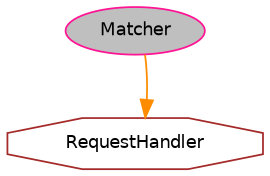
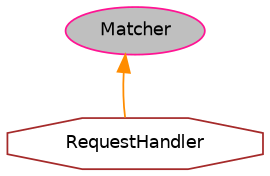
(147, 77) -> (123, 95)
